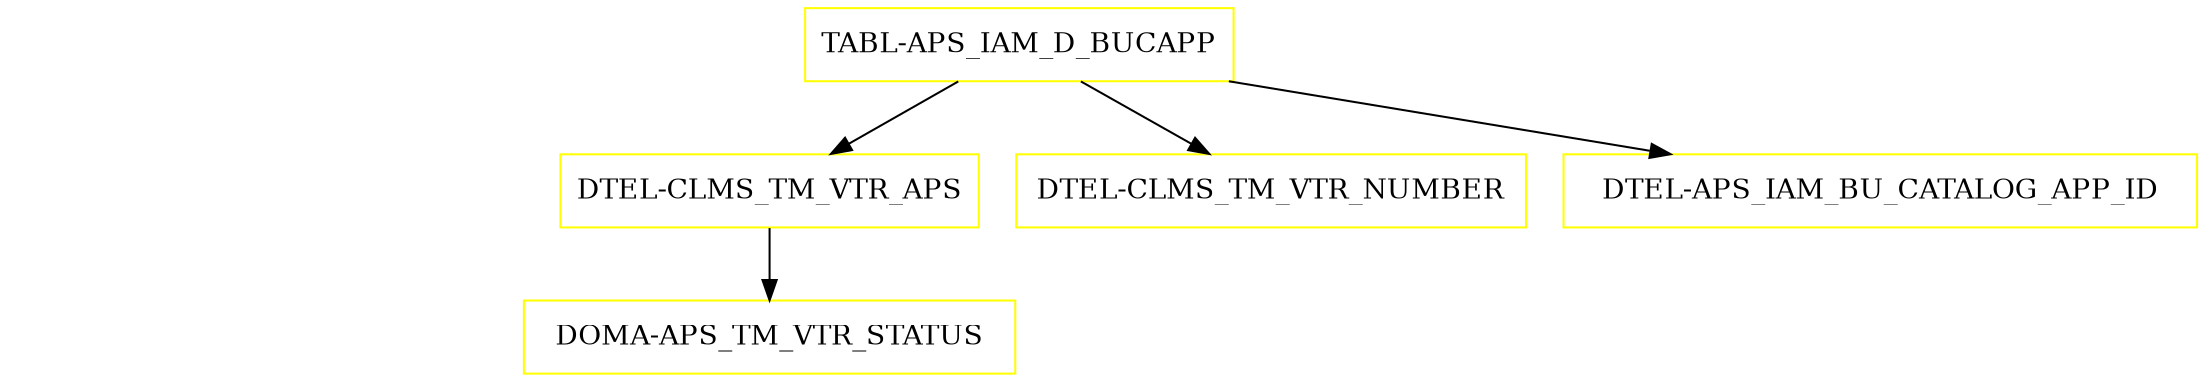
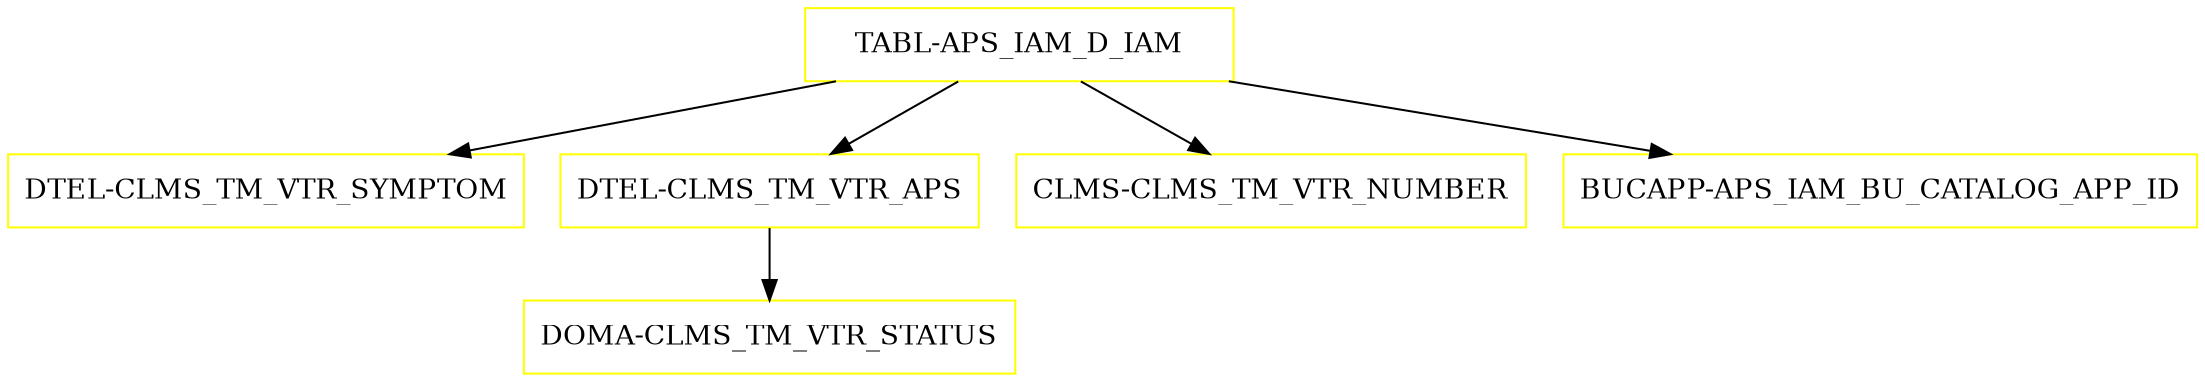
(1019, 45) -> (1019, 45)
none -> (266, 191)
(1271, 191) -> (1271, 191)
(1880, 191) -> (1880, 191)
(770, 337) -> (770, 337)
